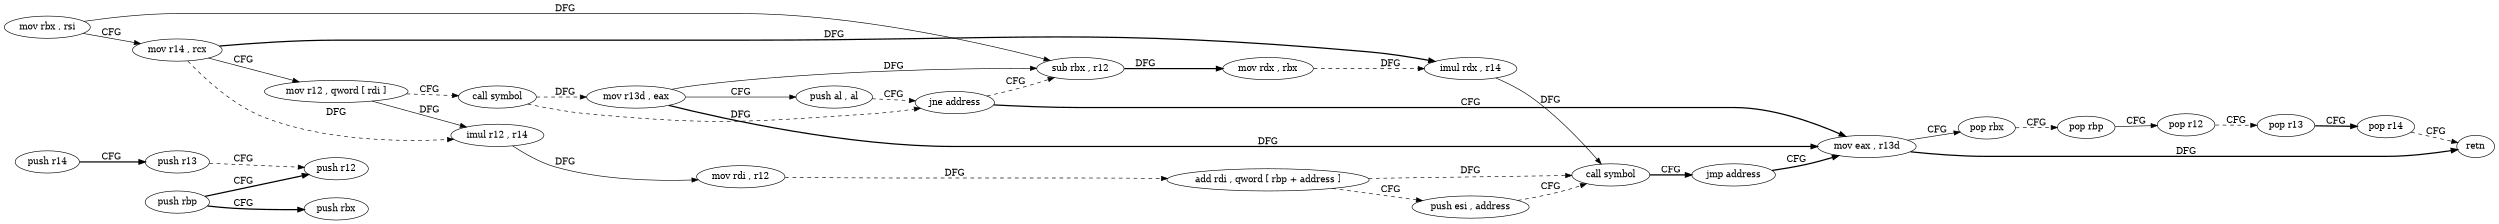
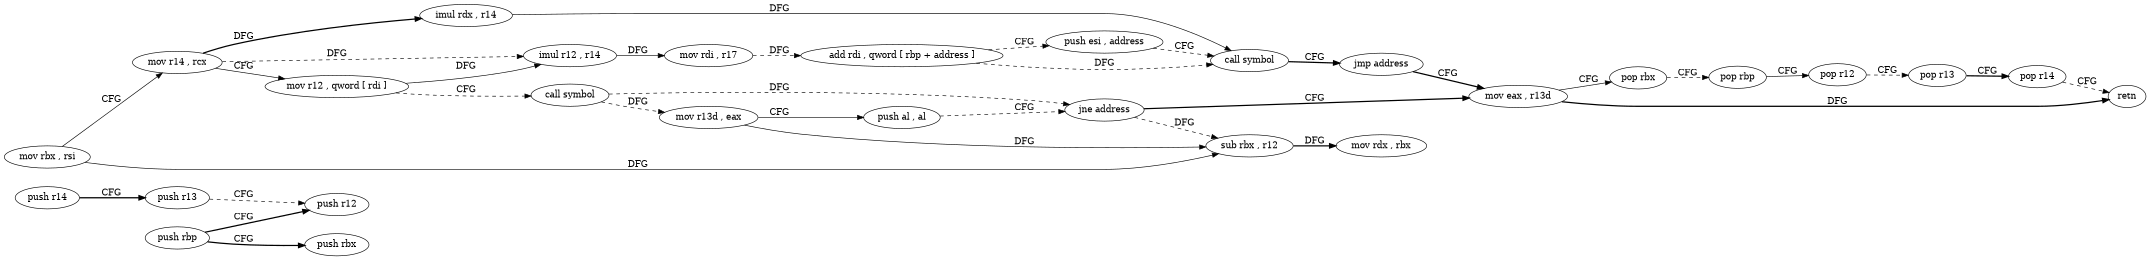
(1366, 69) -> none
(1016, 82) -> (1184, 123)
(1238, 146) -> none
(741, 177) -> (709, 56)
